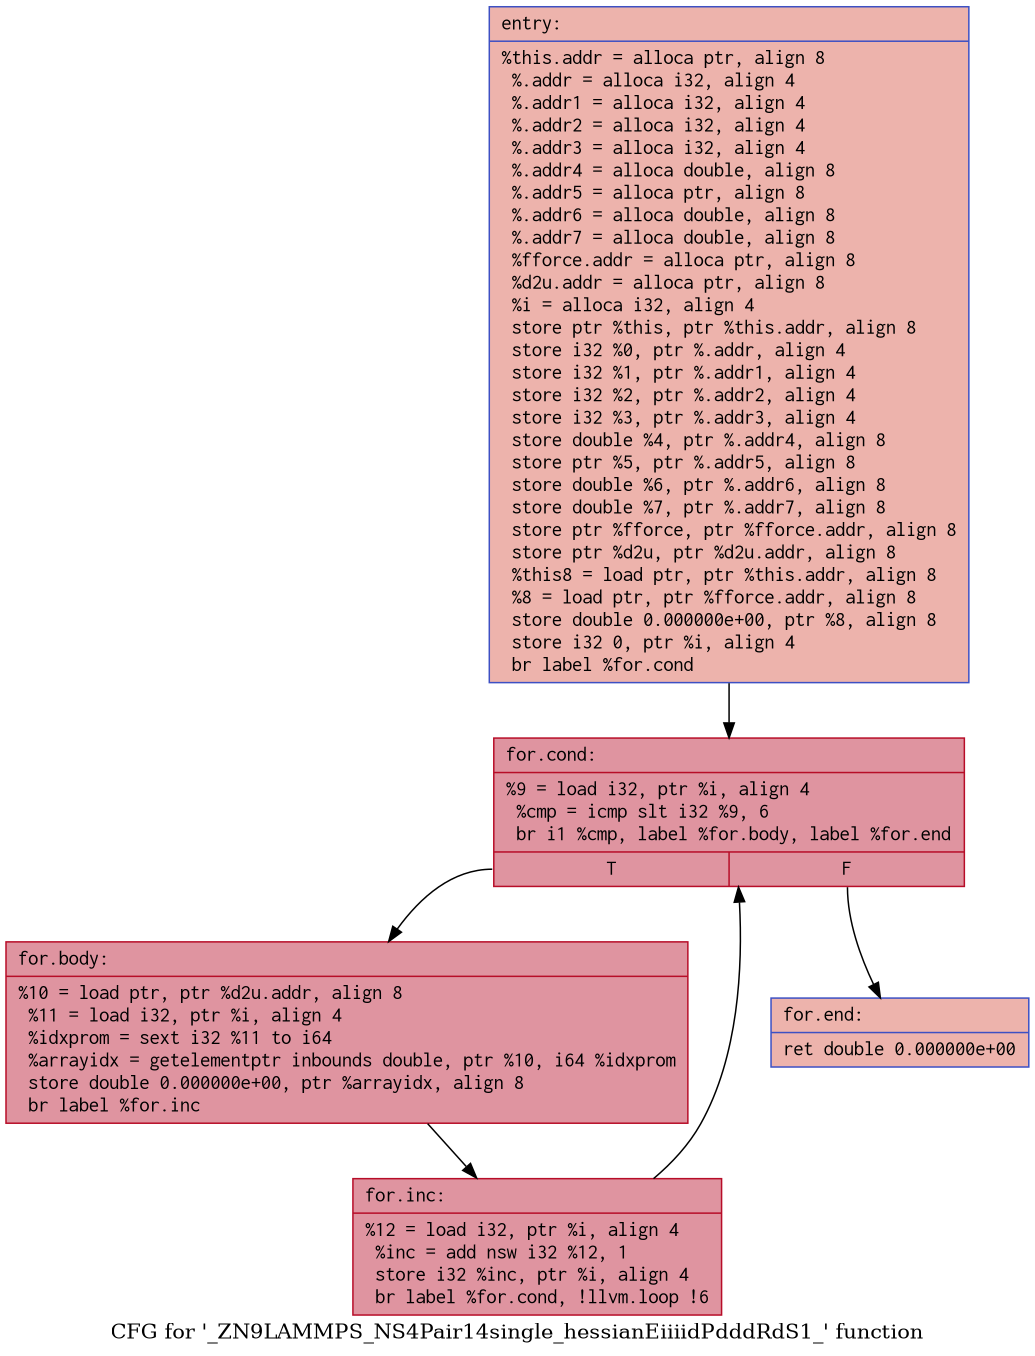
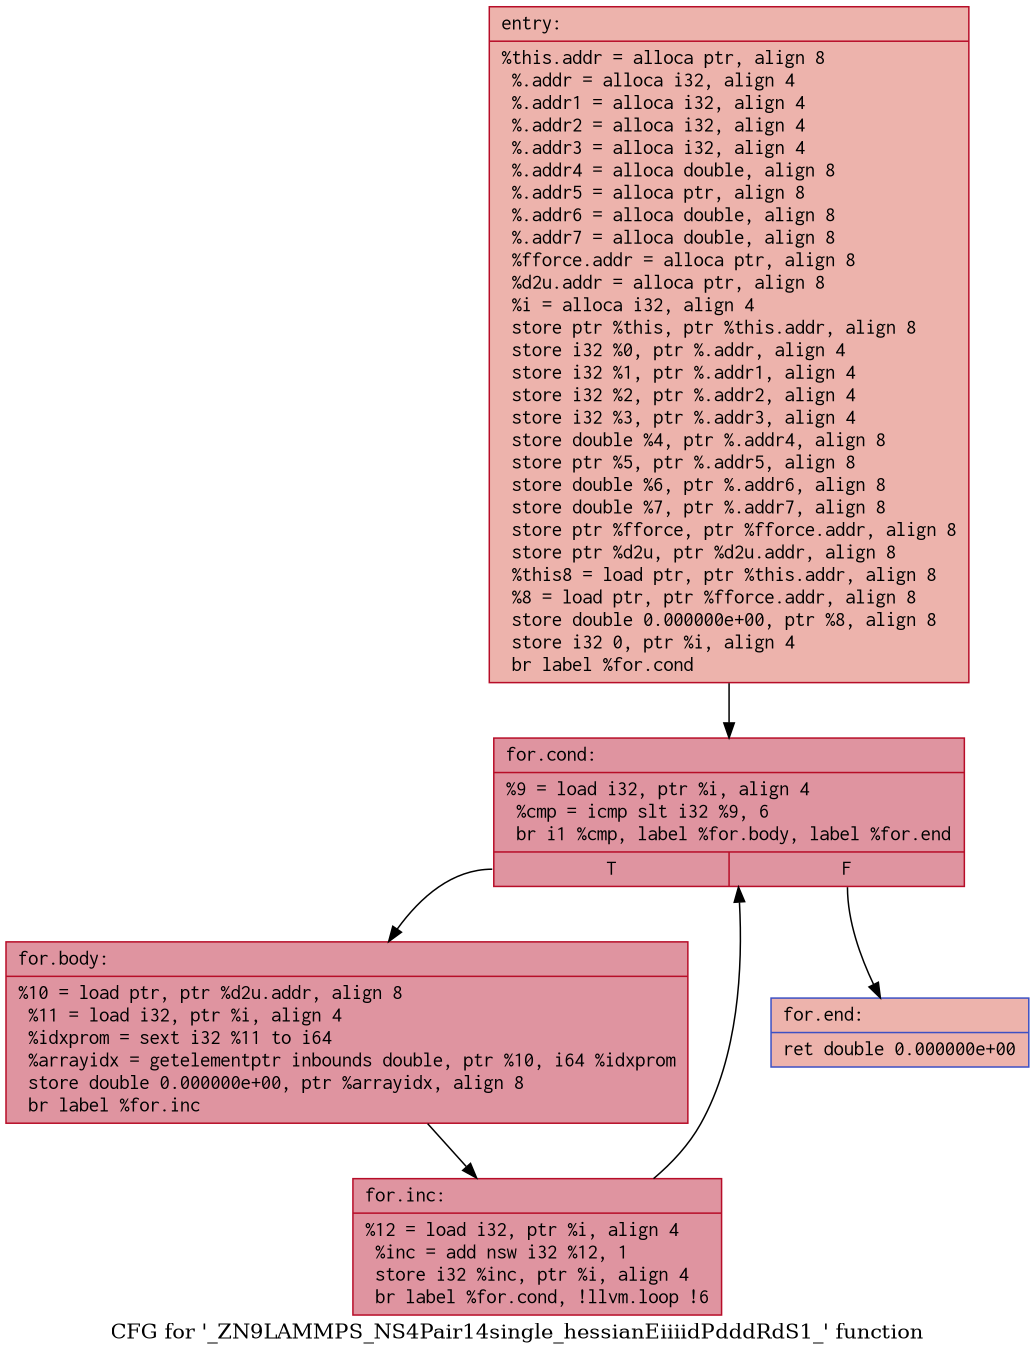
(729, 345) -> (729, 345)
